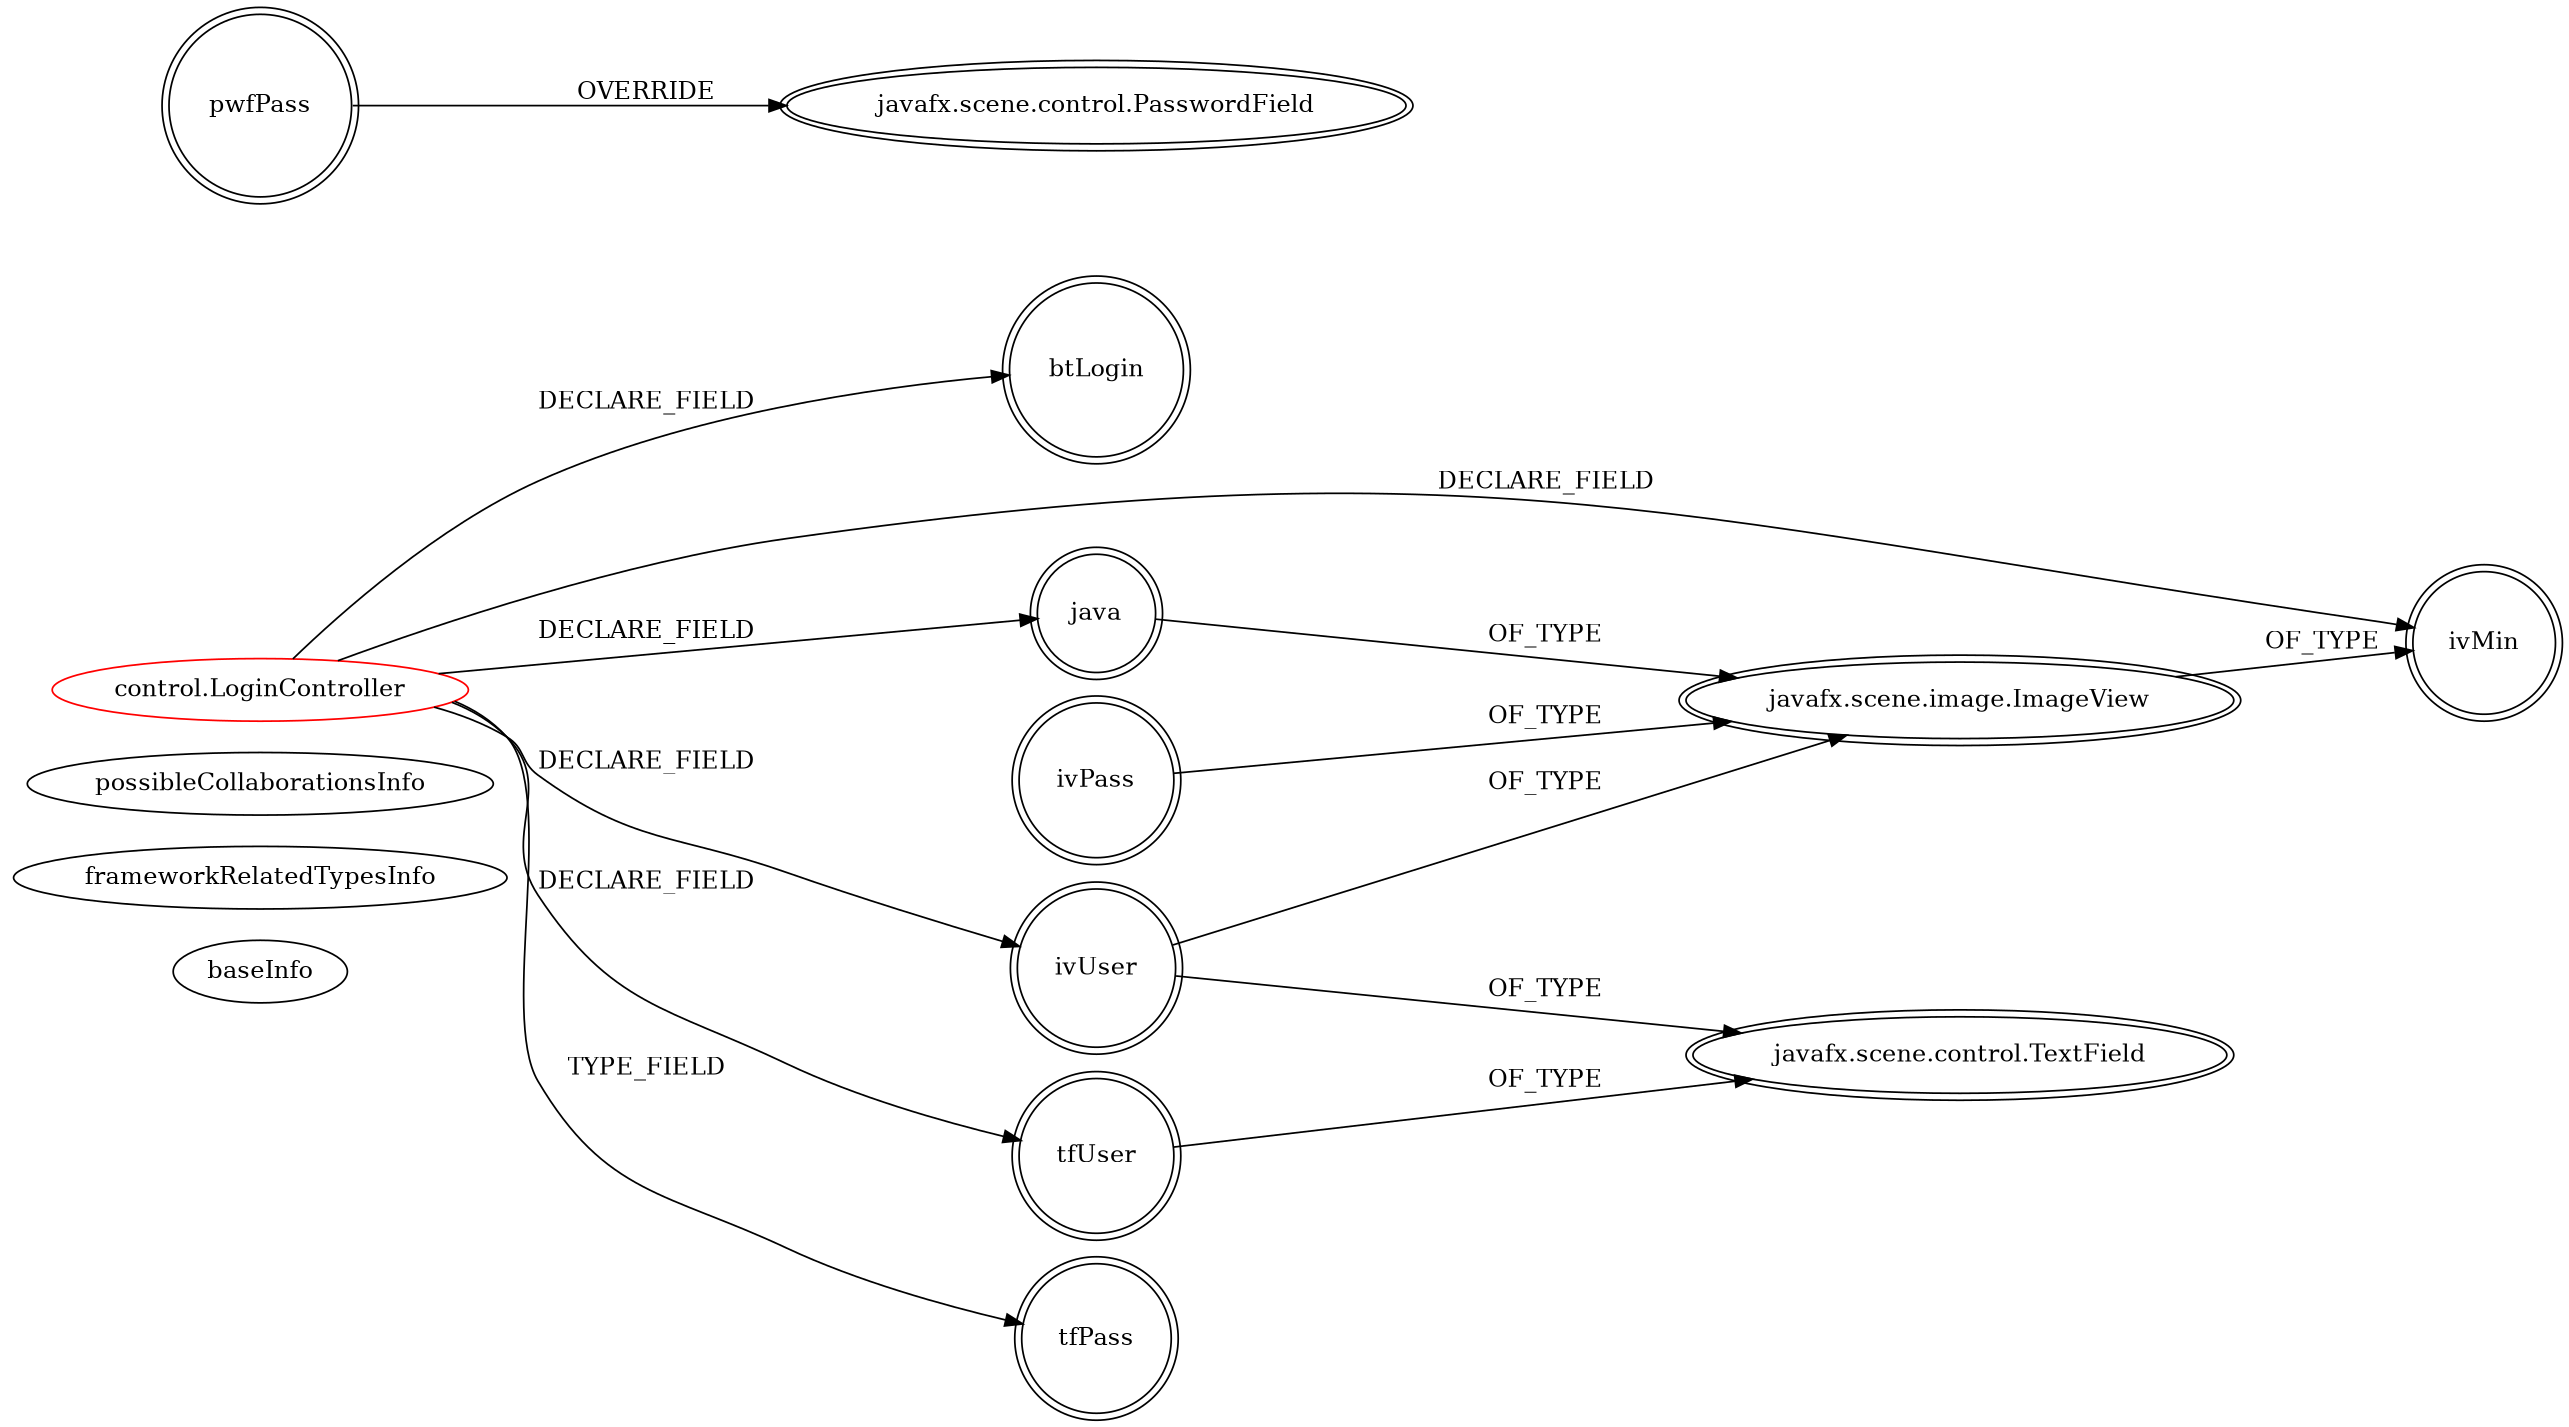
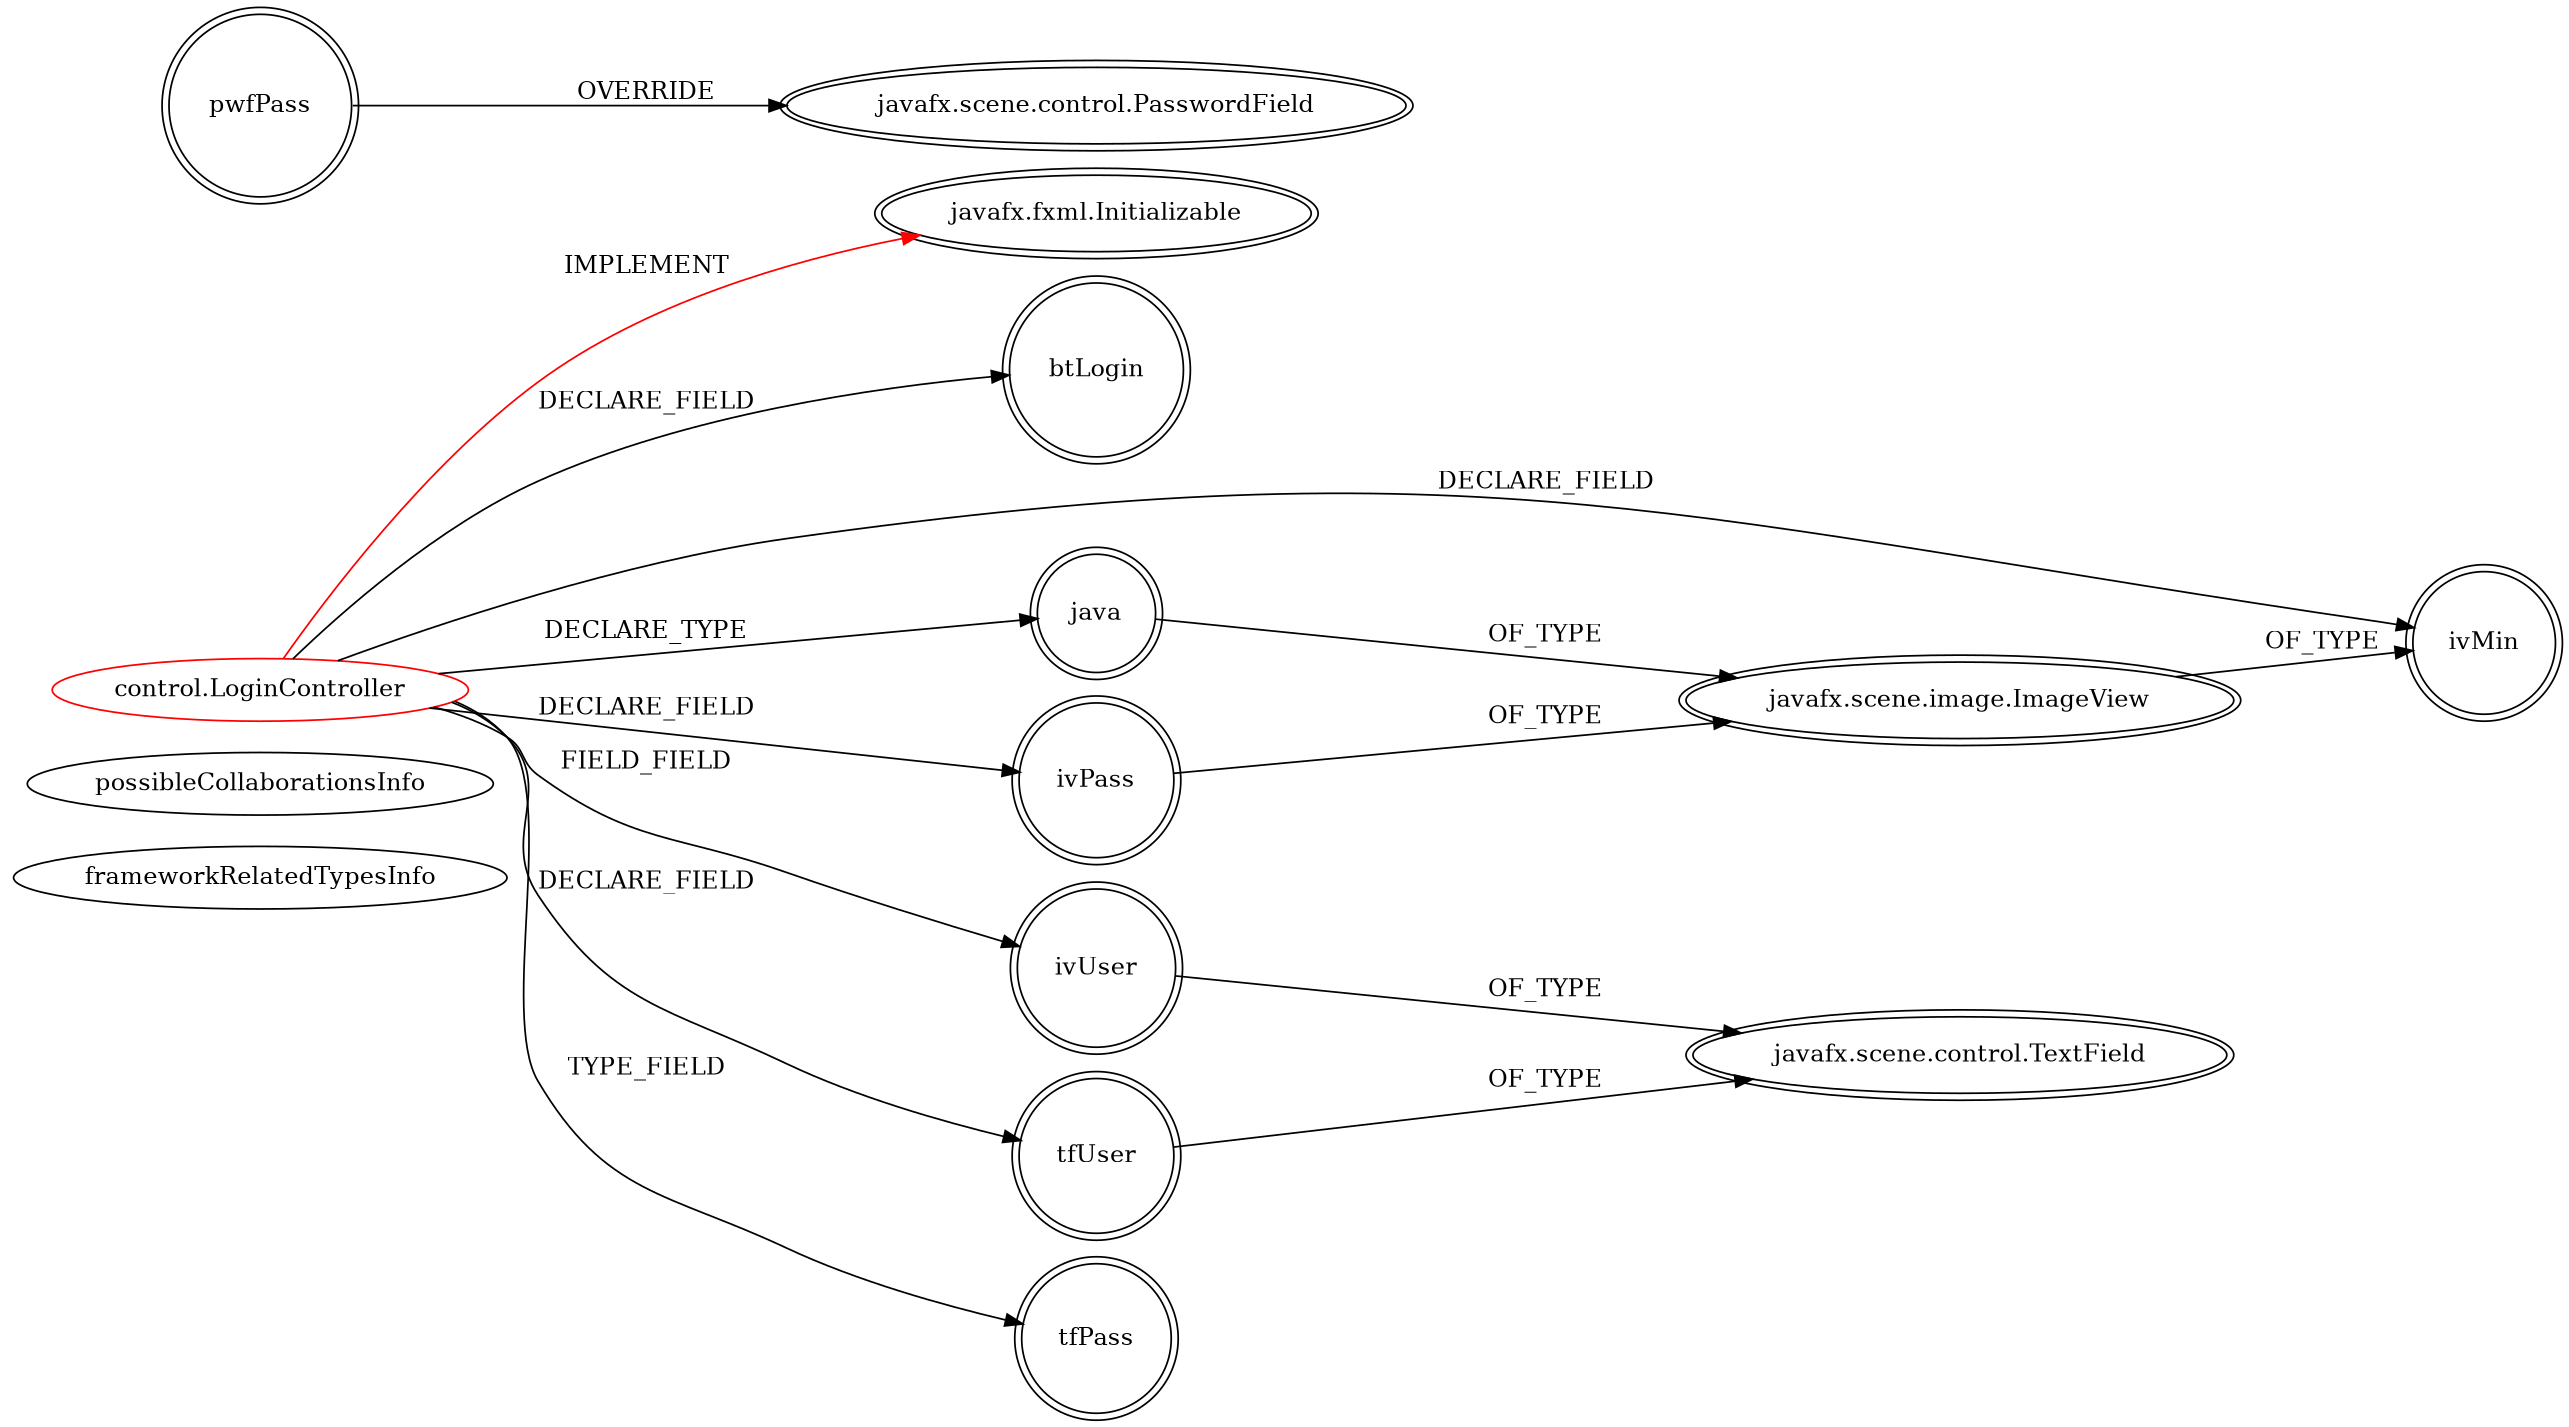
none -> (1096, 213)
(647, 632) -> (647, 632)
none -> (716, 739)
(647, 762) -> (647, 762)
(1502, 843) -> none
(260, 972) -> none
